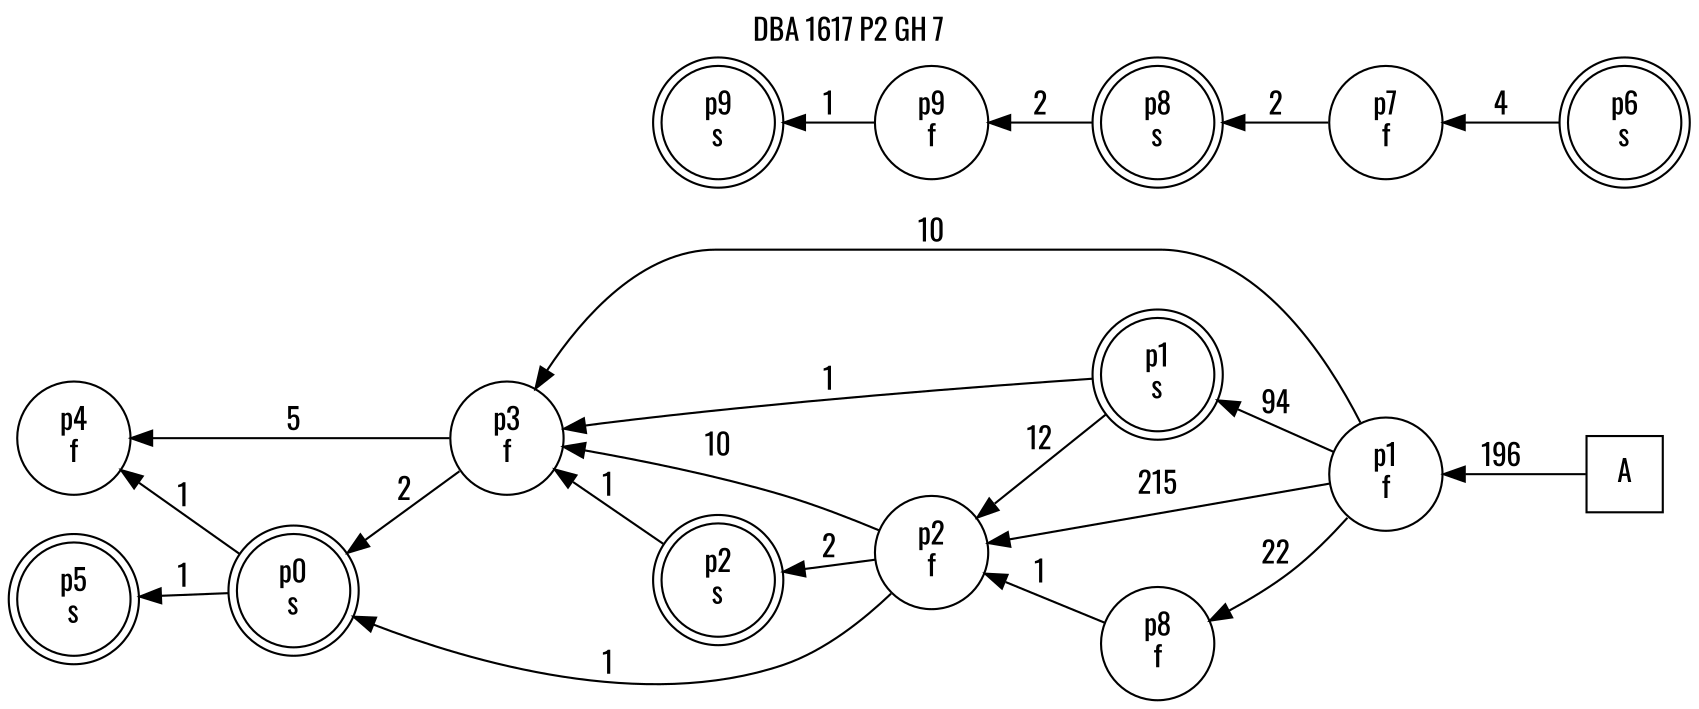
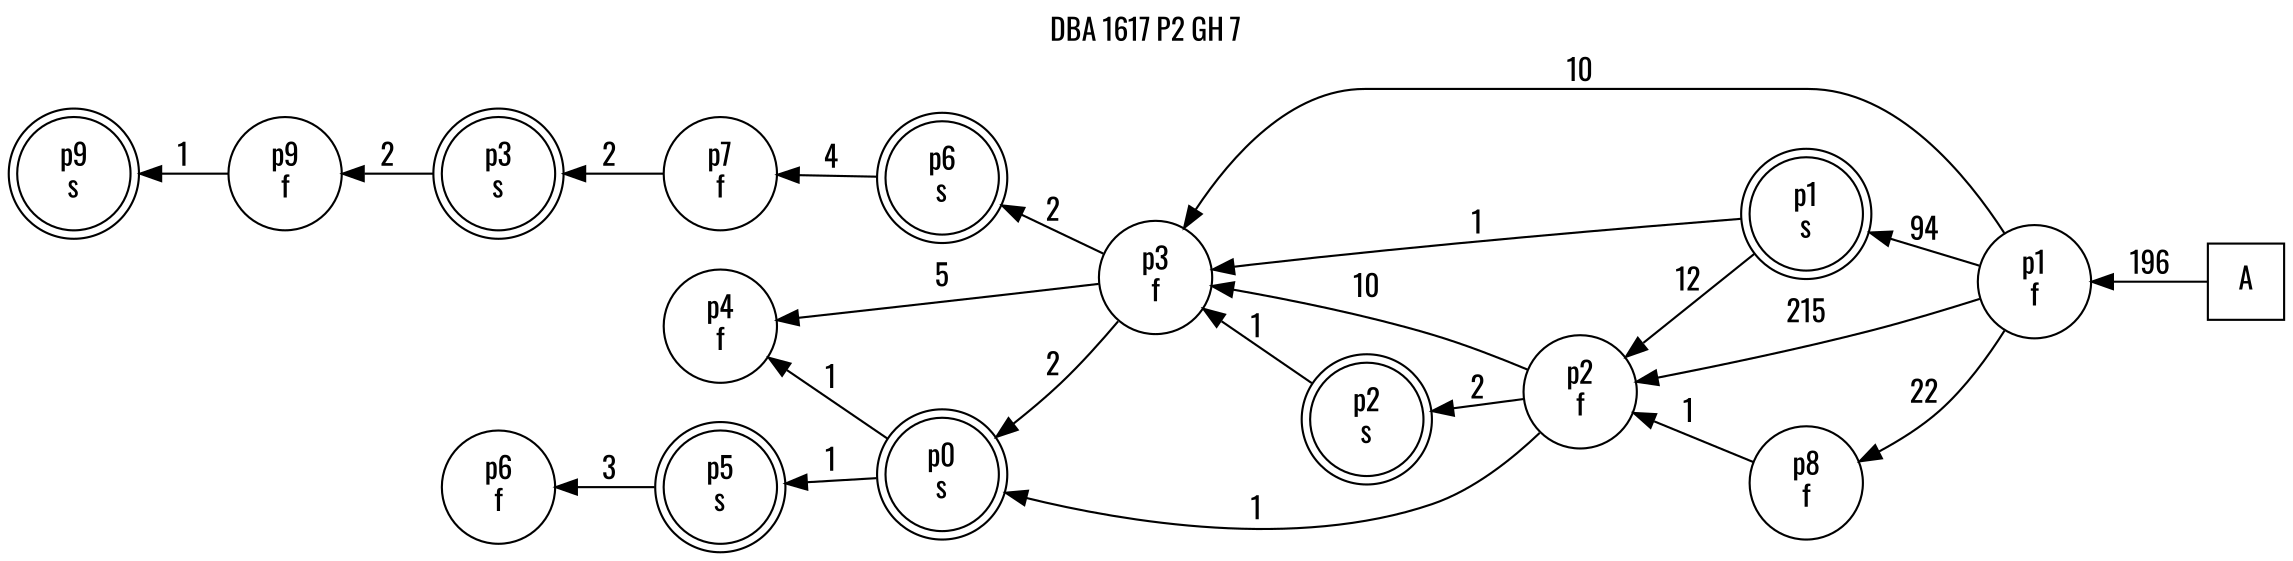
(1158, 123) -> (498, 174)
none -> (1062, 234)
none -> (498, 487)
